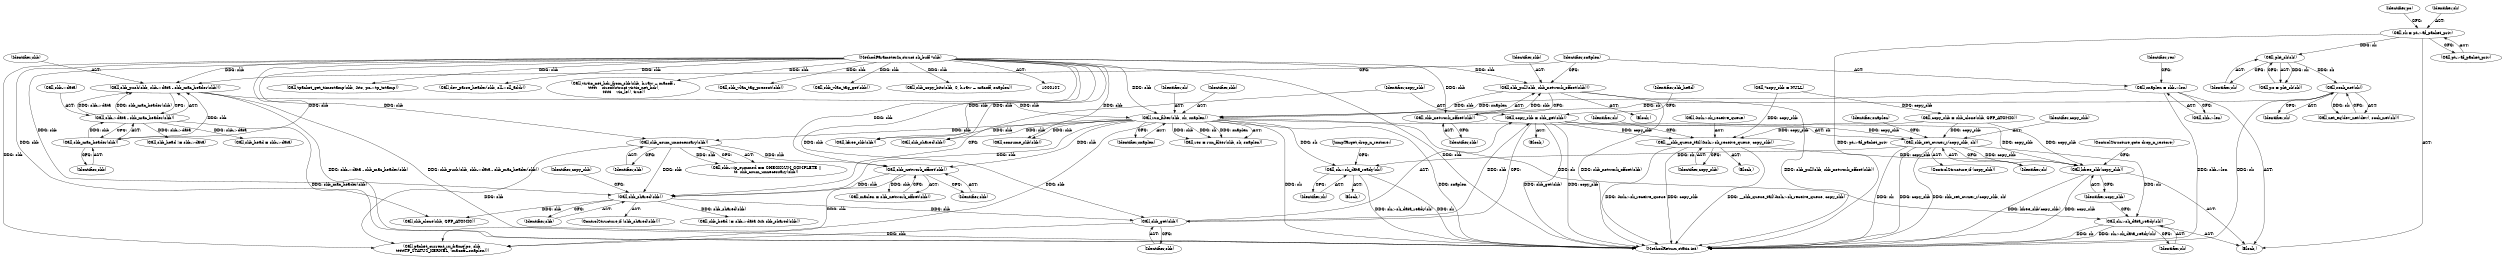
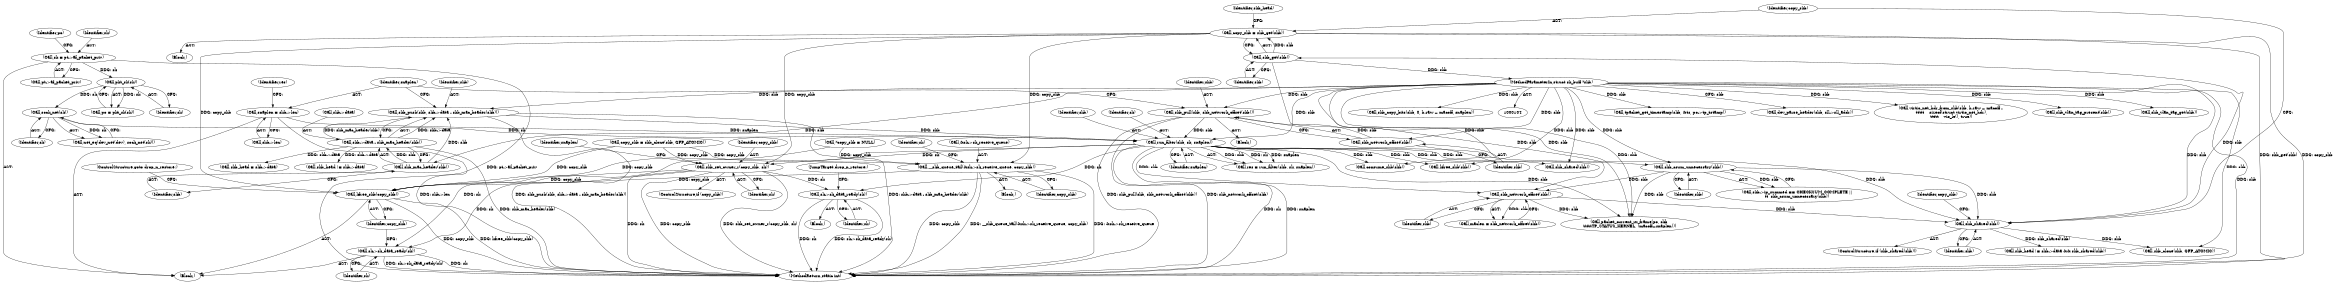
(651, 70) -> (1714, 95)
(1881, 104) -> (612, 165)
(839, 127) -> (1402, 69)
(1823, 130) -> (931, 155)
(2146, 241) -> none
